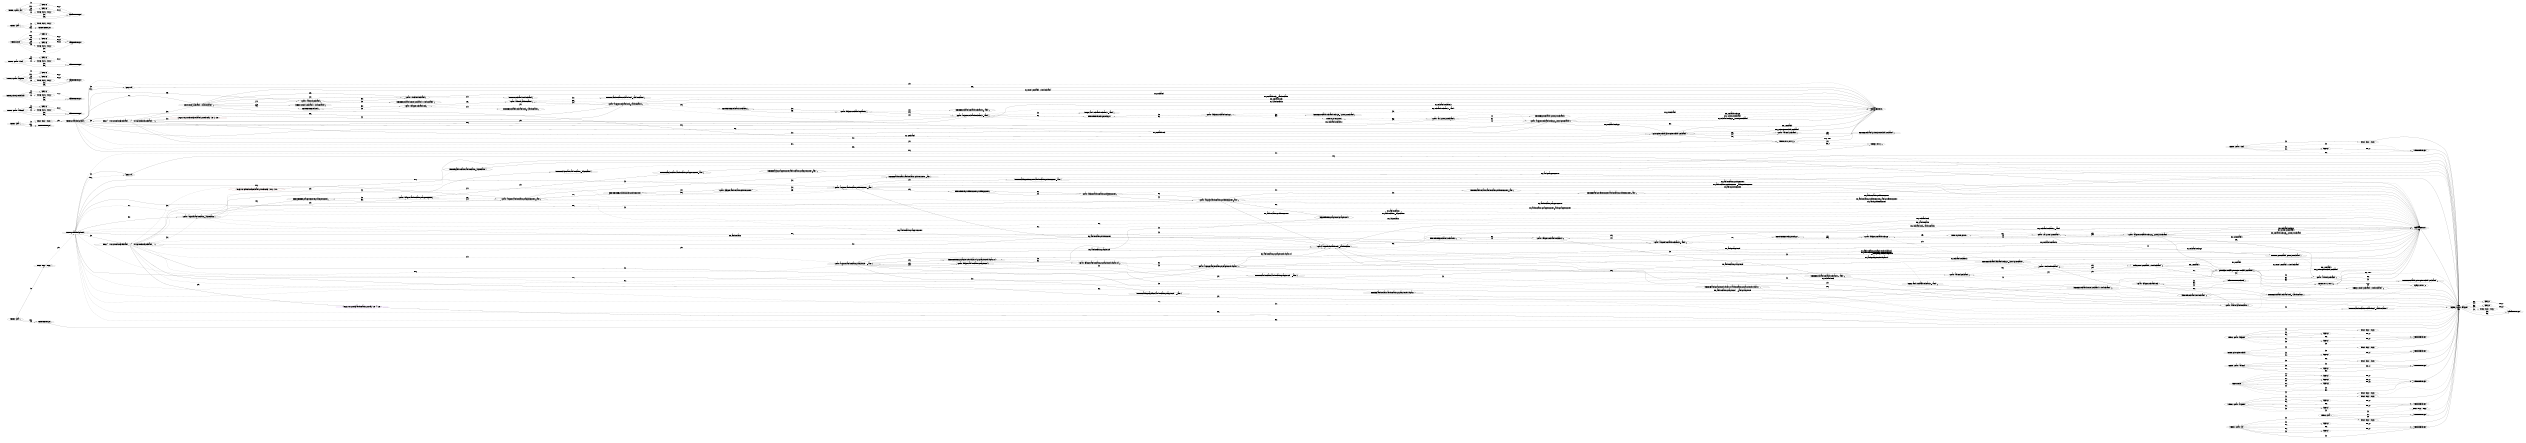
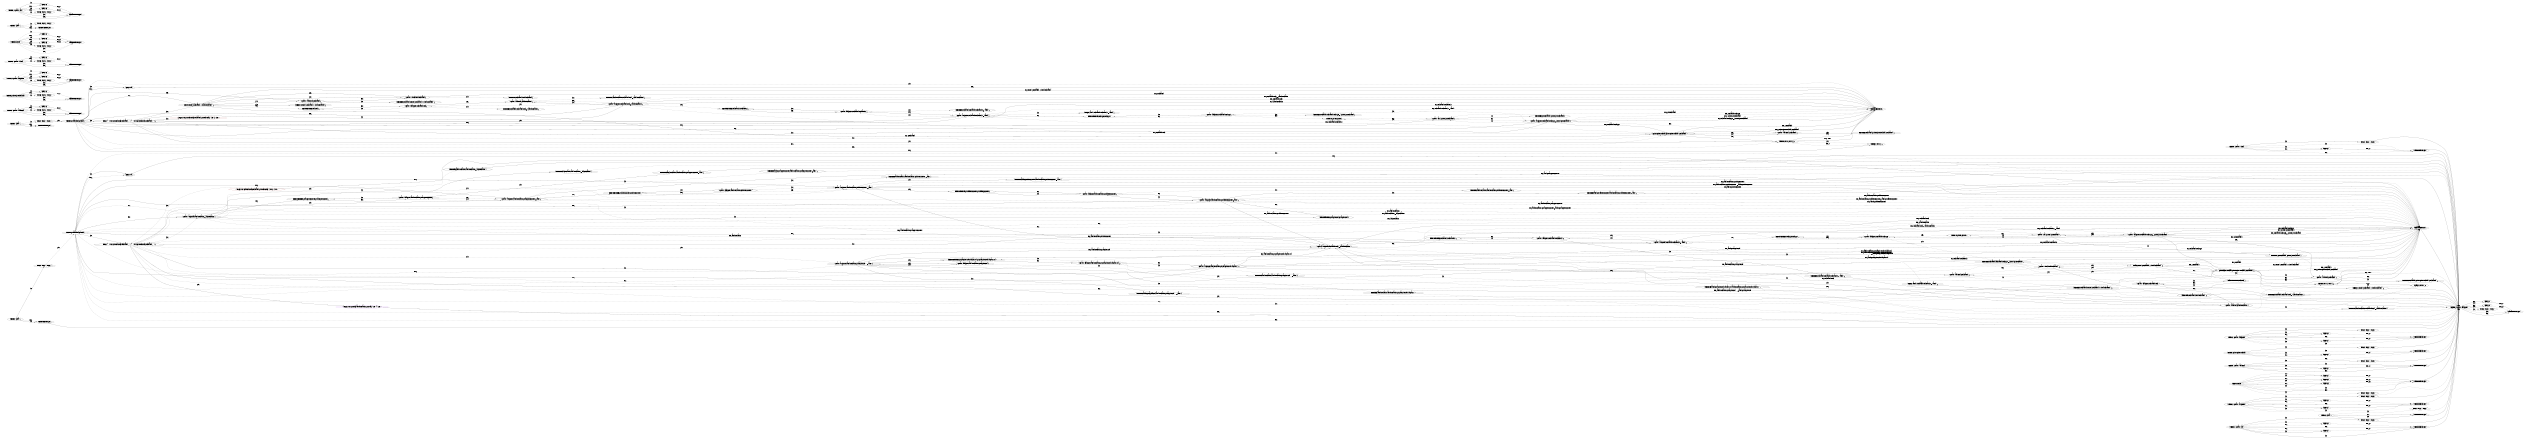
(1145, 229) -> (765, 218)
